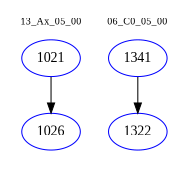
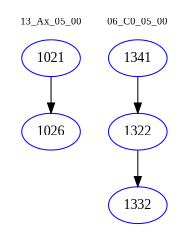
none -> (138, 205)
